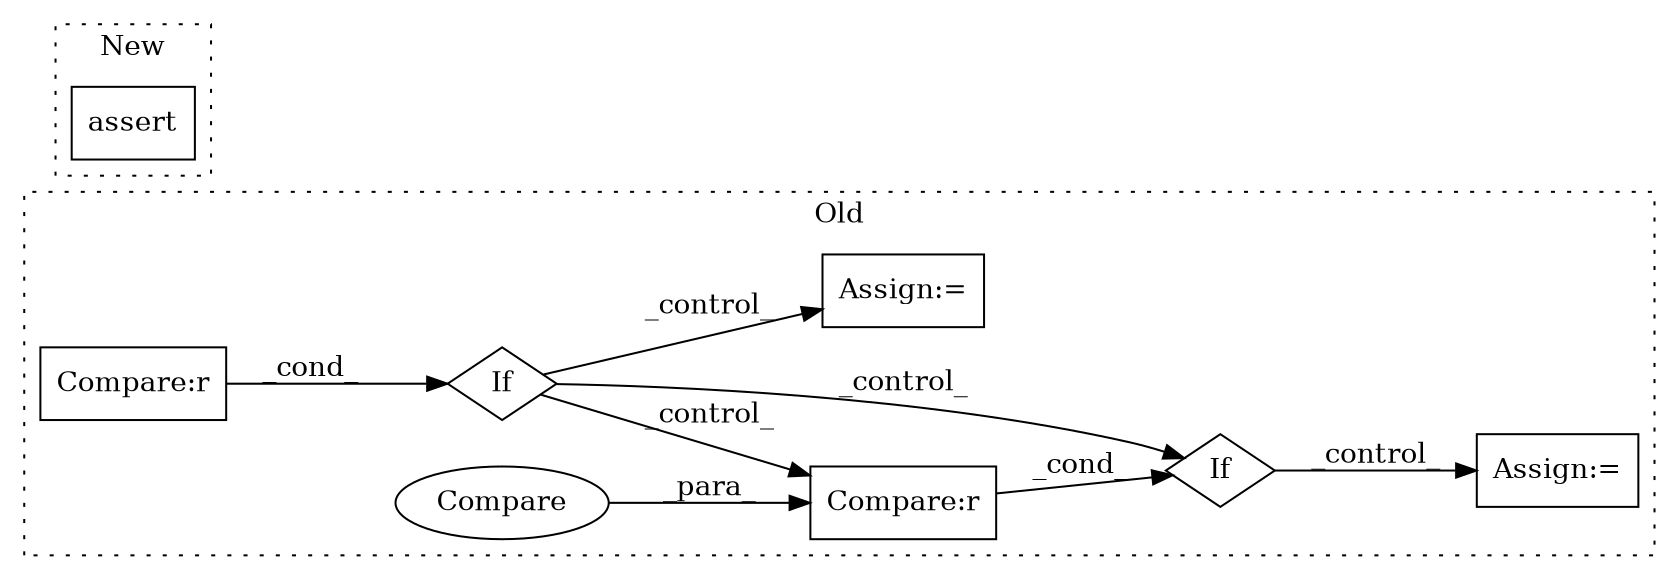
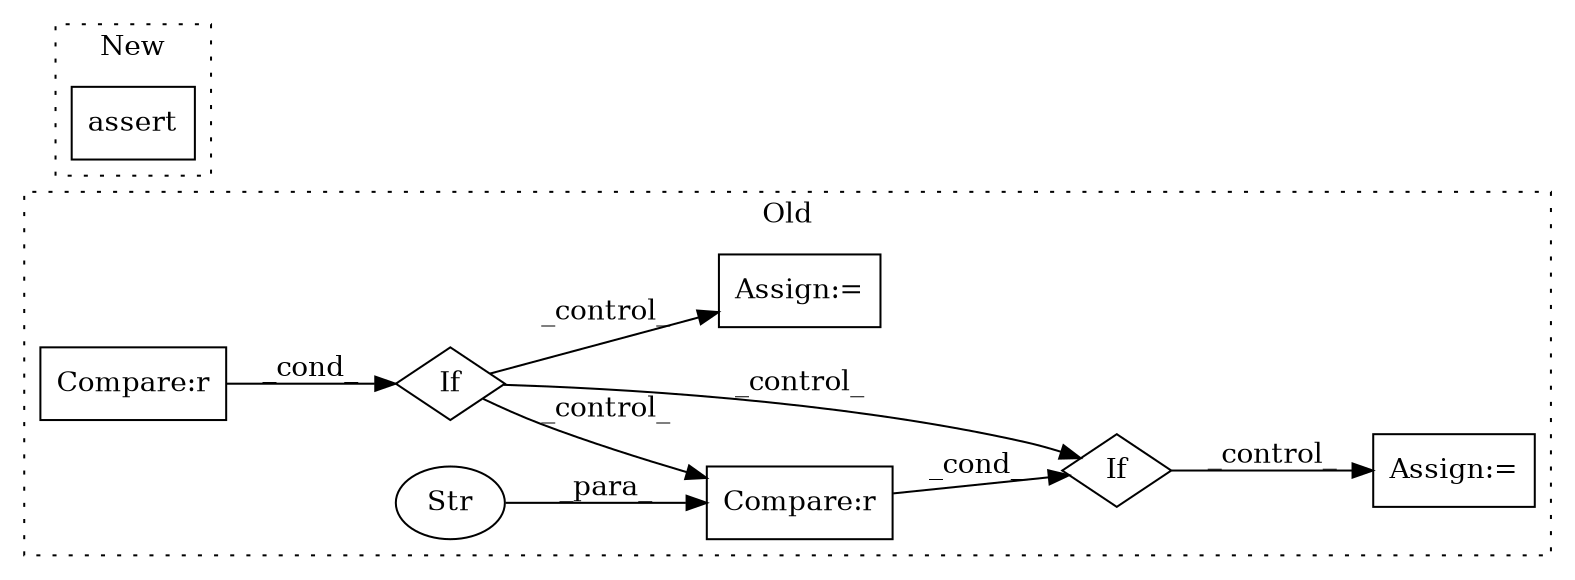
(502, 503) -> (450, 503)
